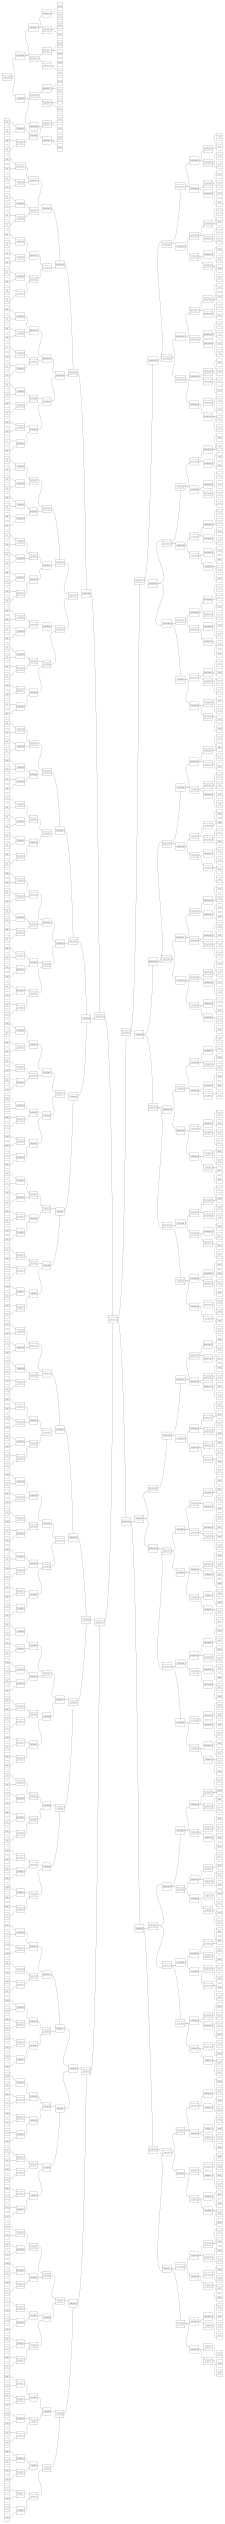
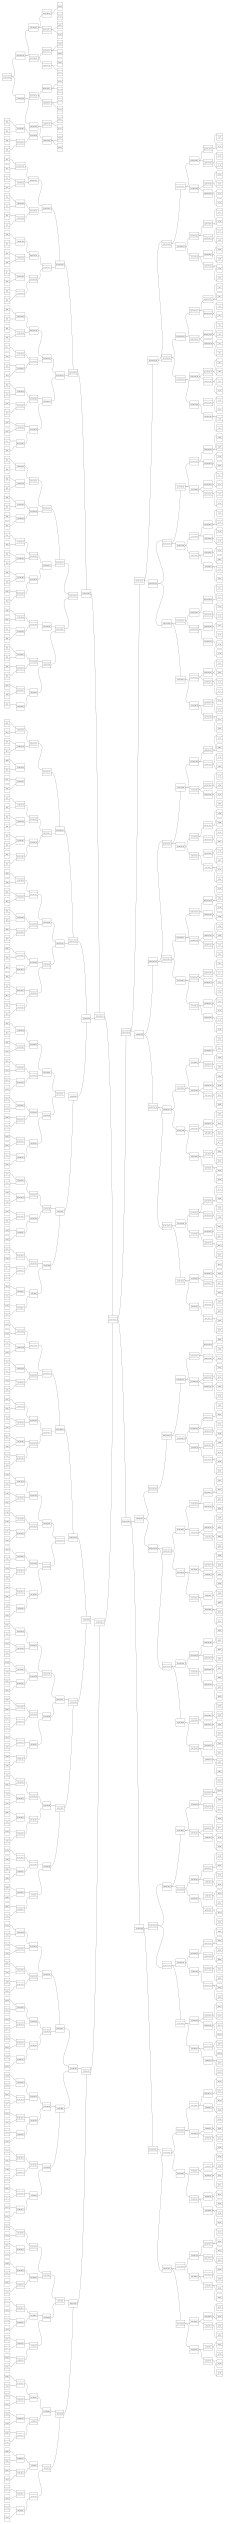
(7, 714) -> none
(34, 775) -> none
none -> (220, 1105)
none -> (220, 2345)
